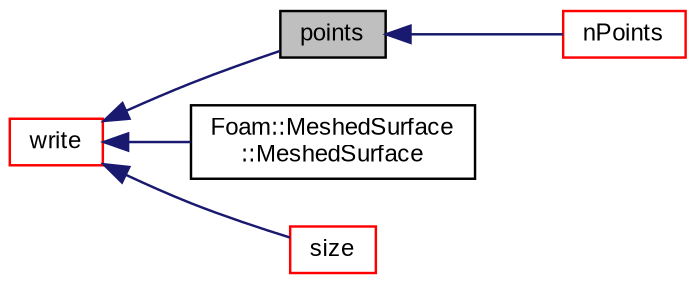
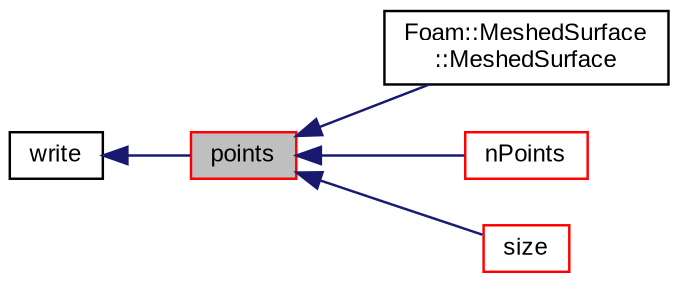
(333, 34) -> (244, 155)
(56, 142) -> (56, 155)
(160, 142) -> (374, 106)
(207, 209) -> (401, 208)
